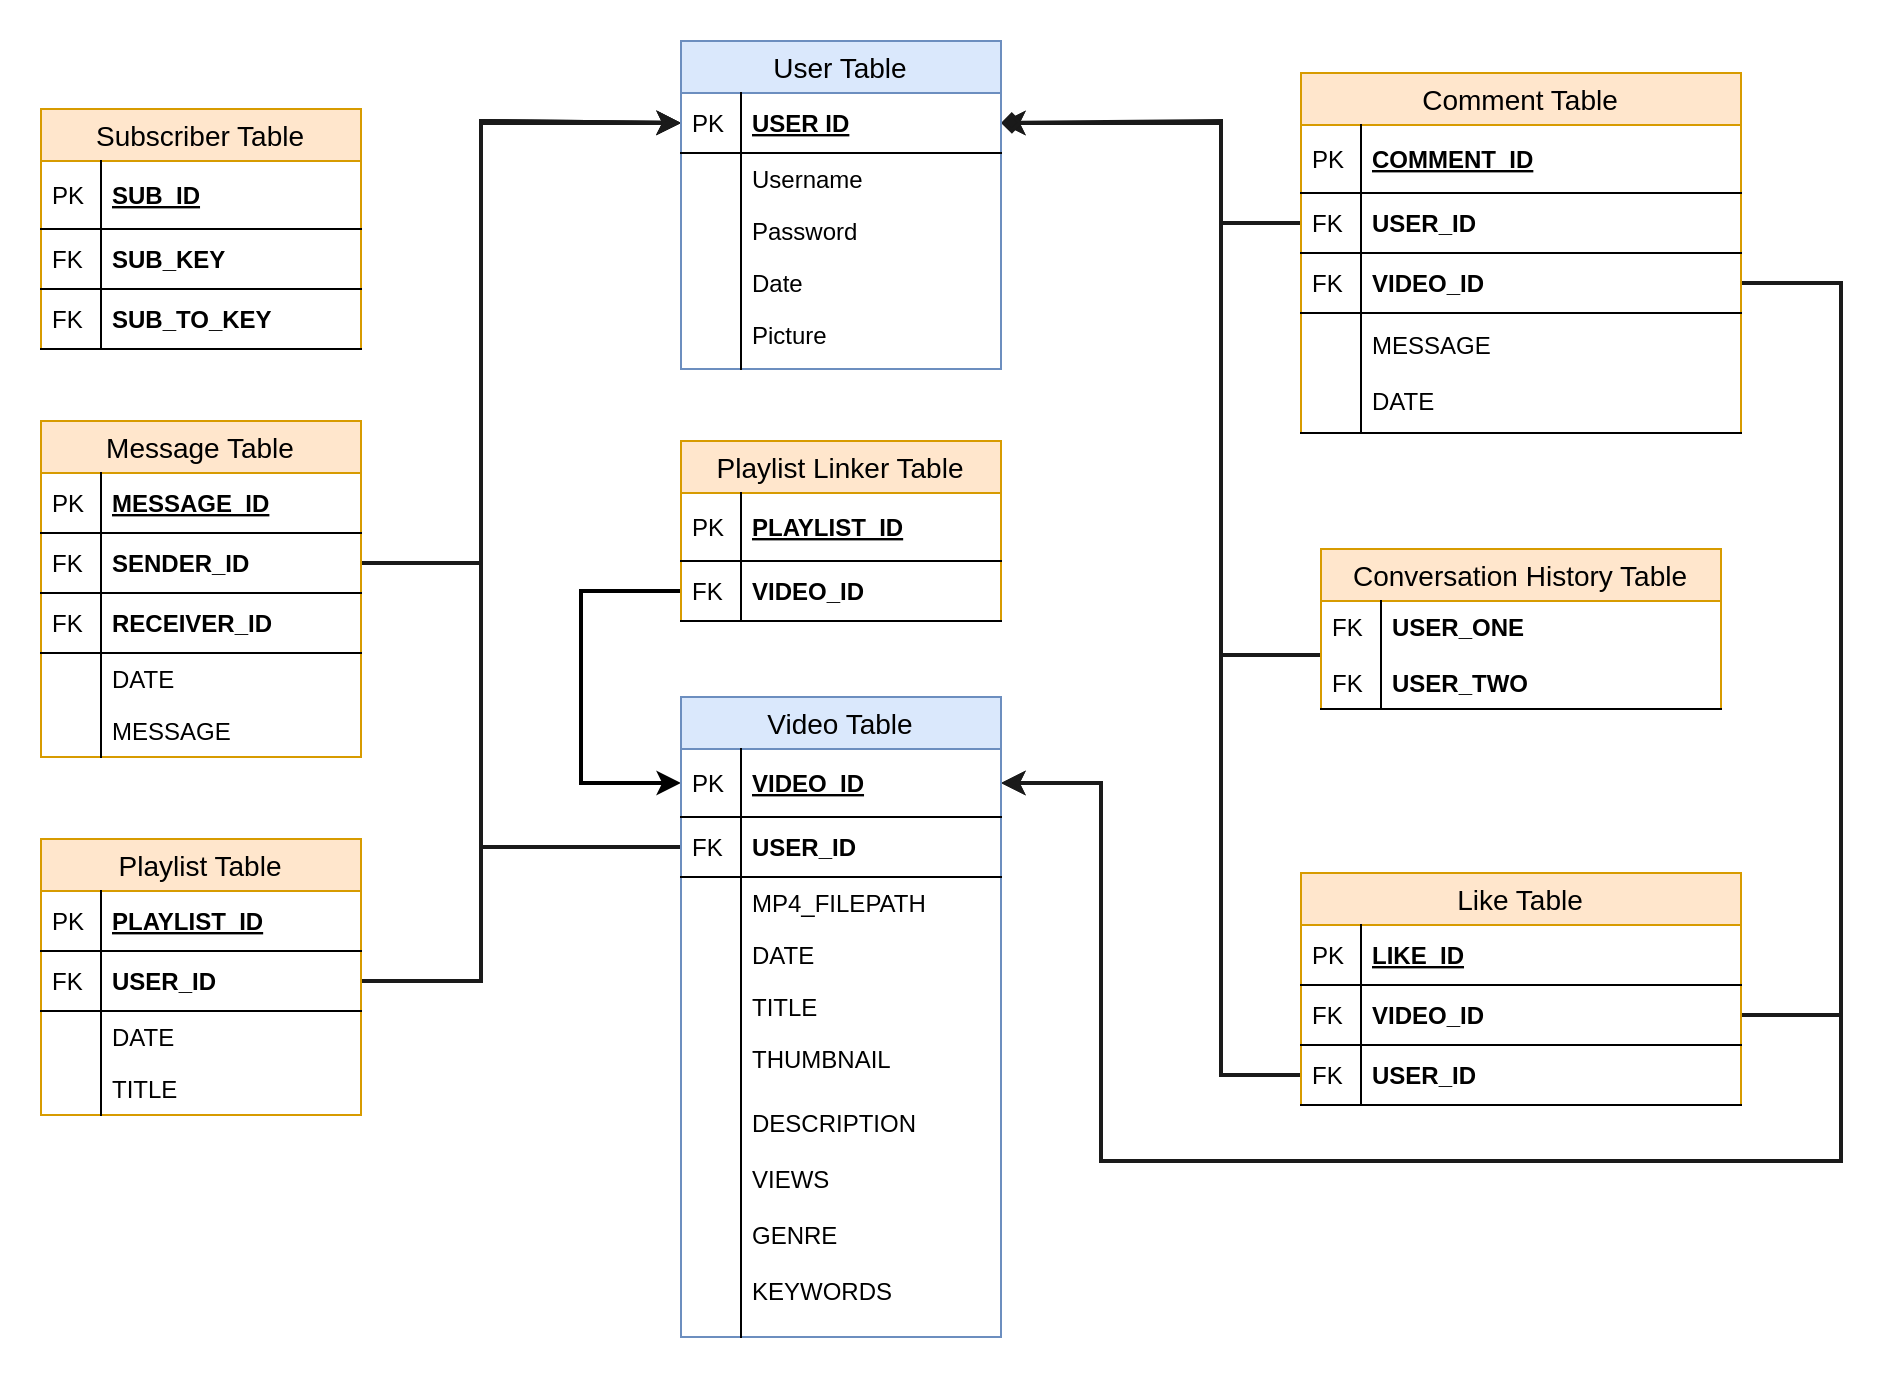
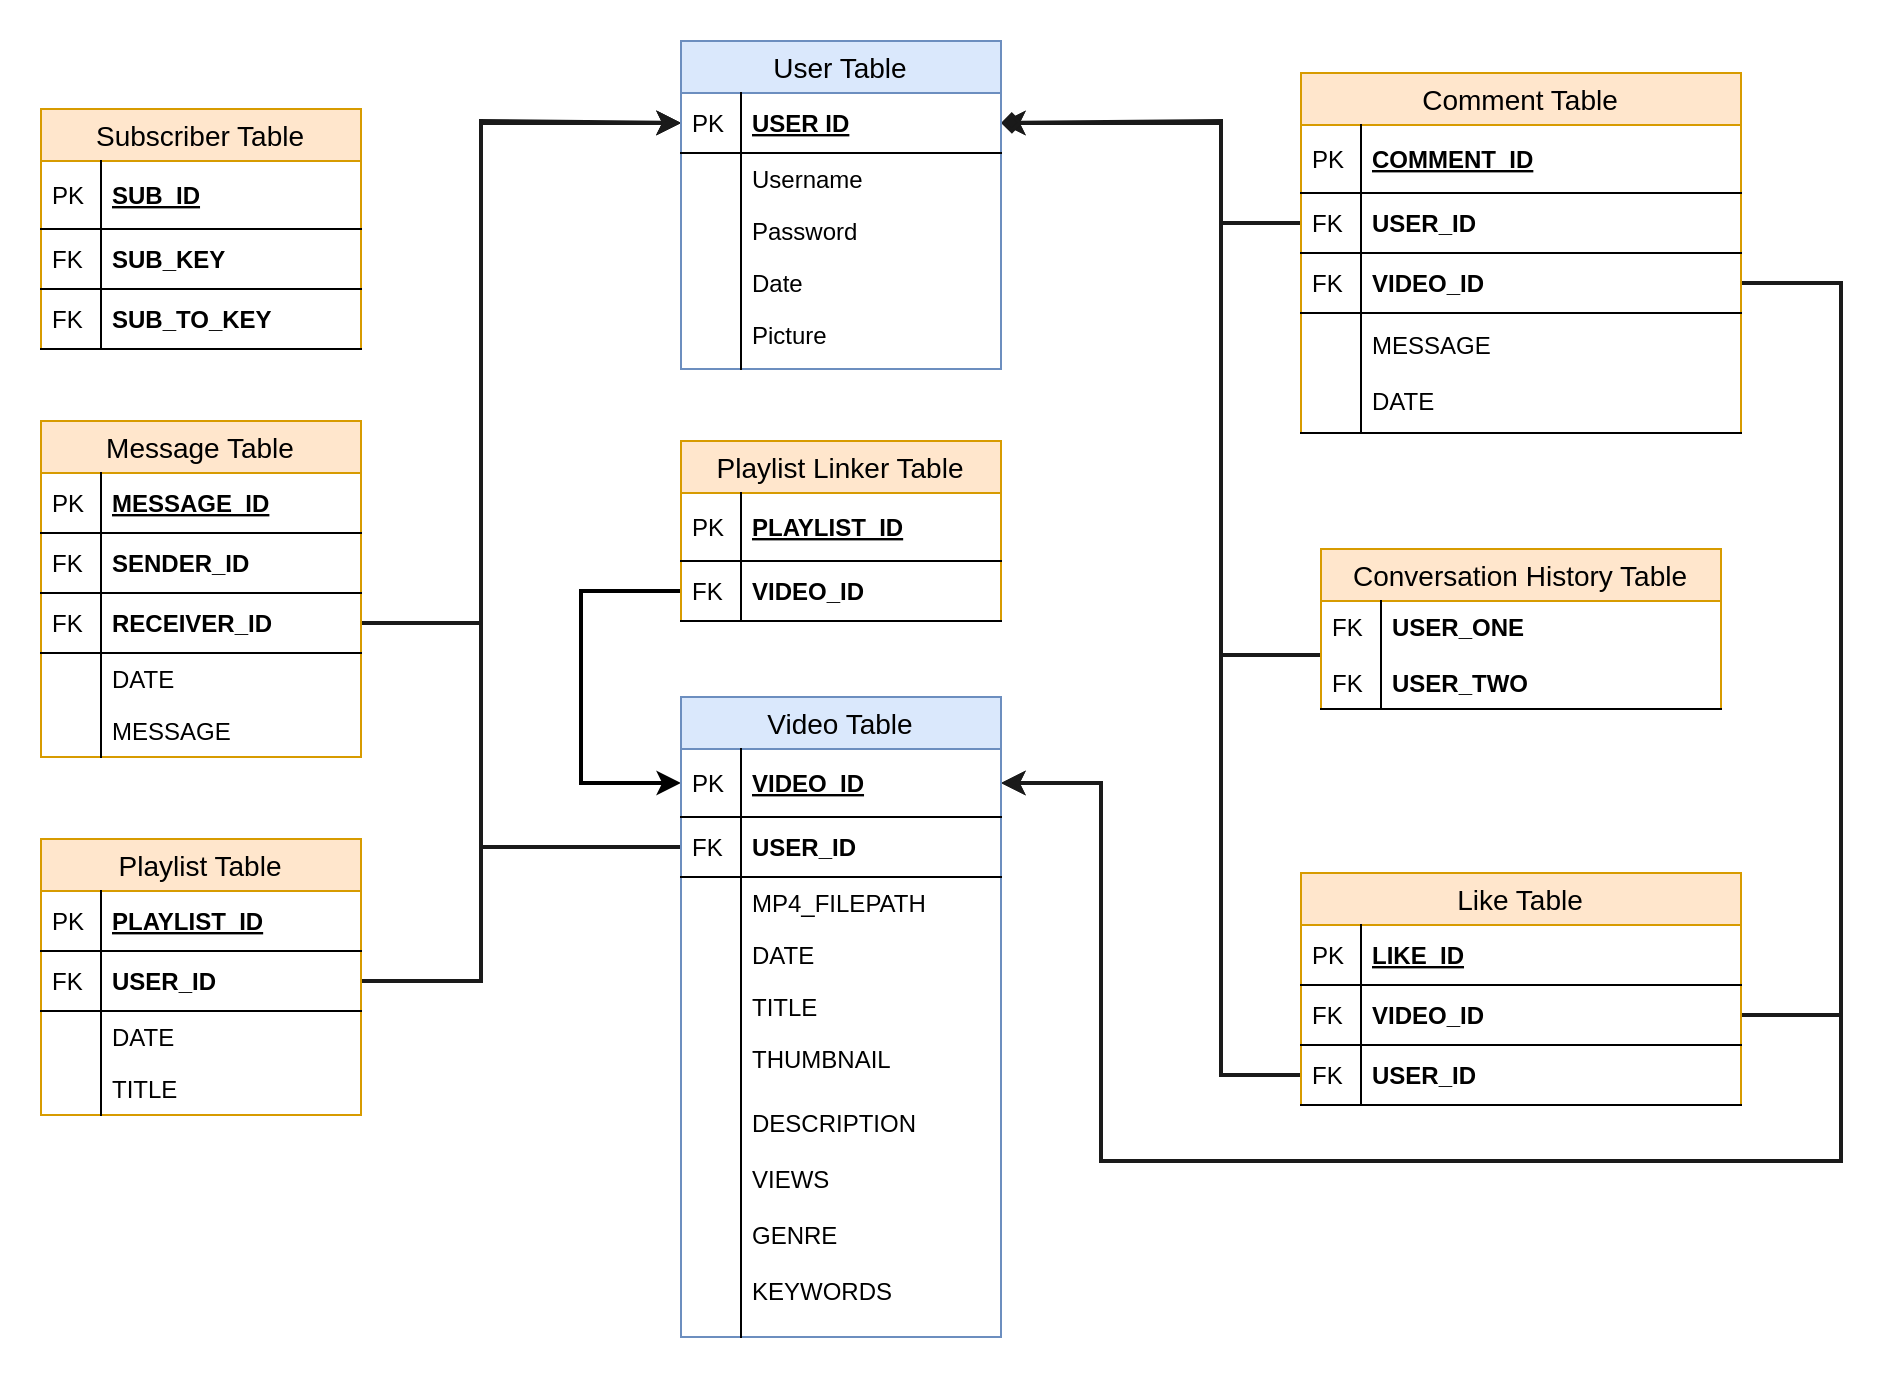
(421, 563) -> none
none -> (421, 623)
